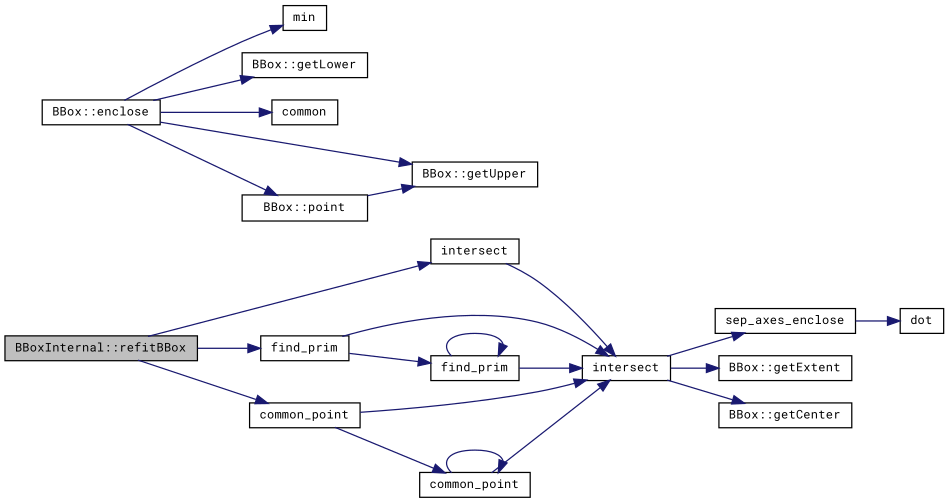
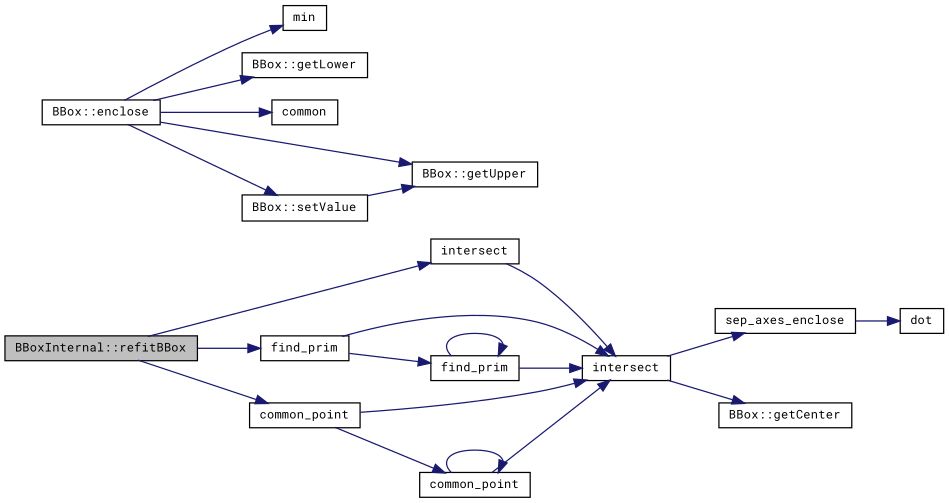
(305, 208) -> (305, 208)
(785, 368) -> none
